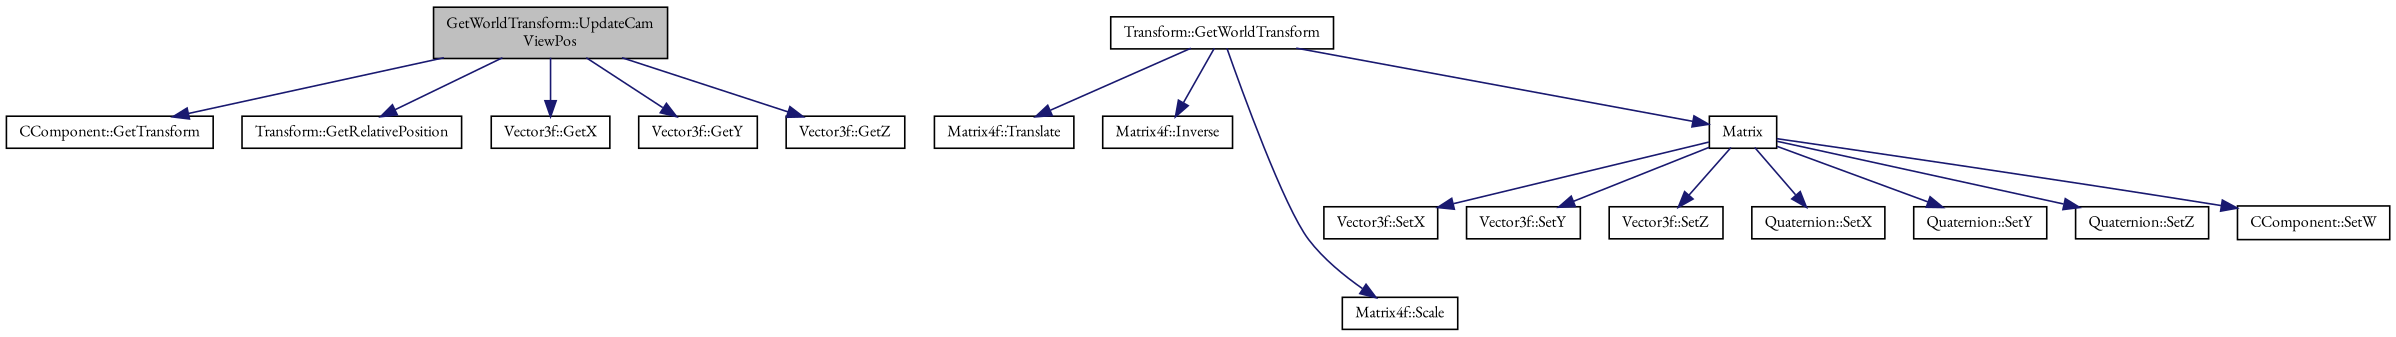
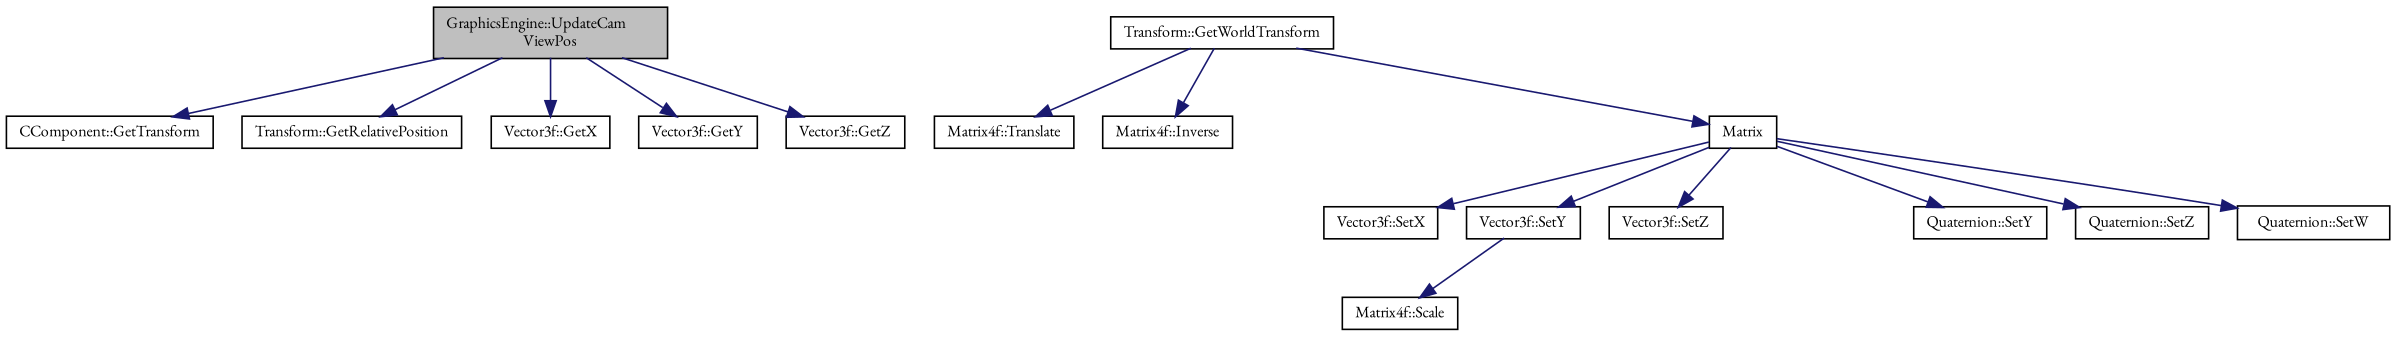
(551, 33) -> (551, 33)
(1278, 180) -> (1468, 263)
(1818, 223) -> none
(2314, 223) -> (2314, 223)
